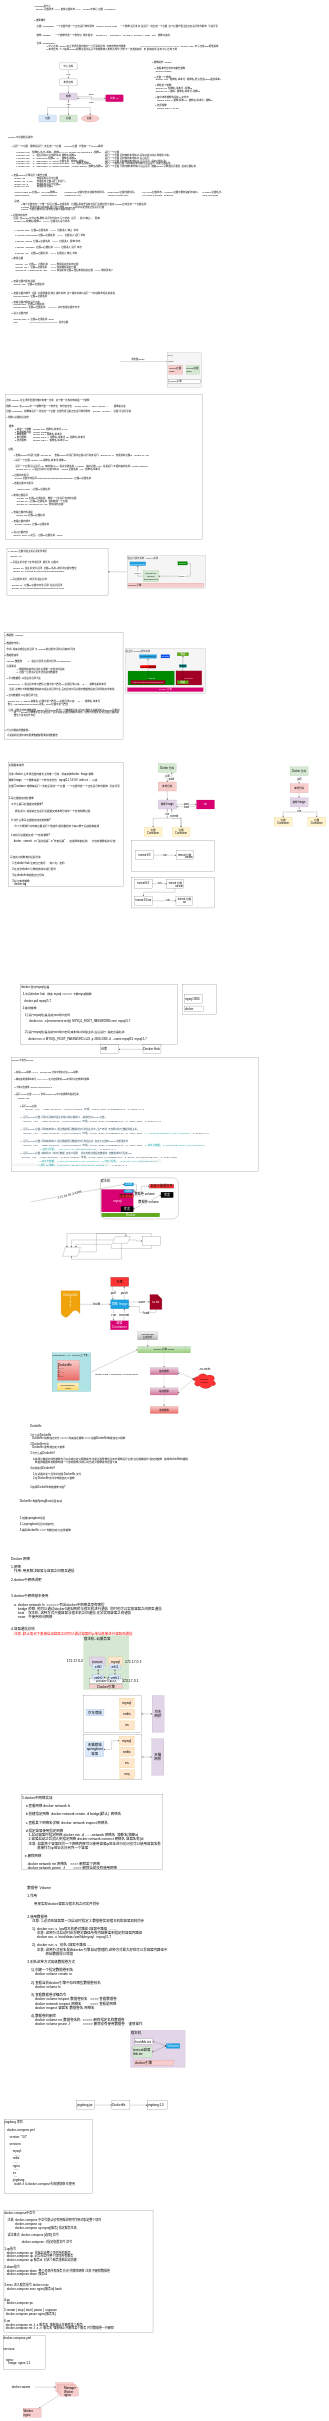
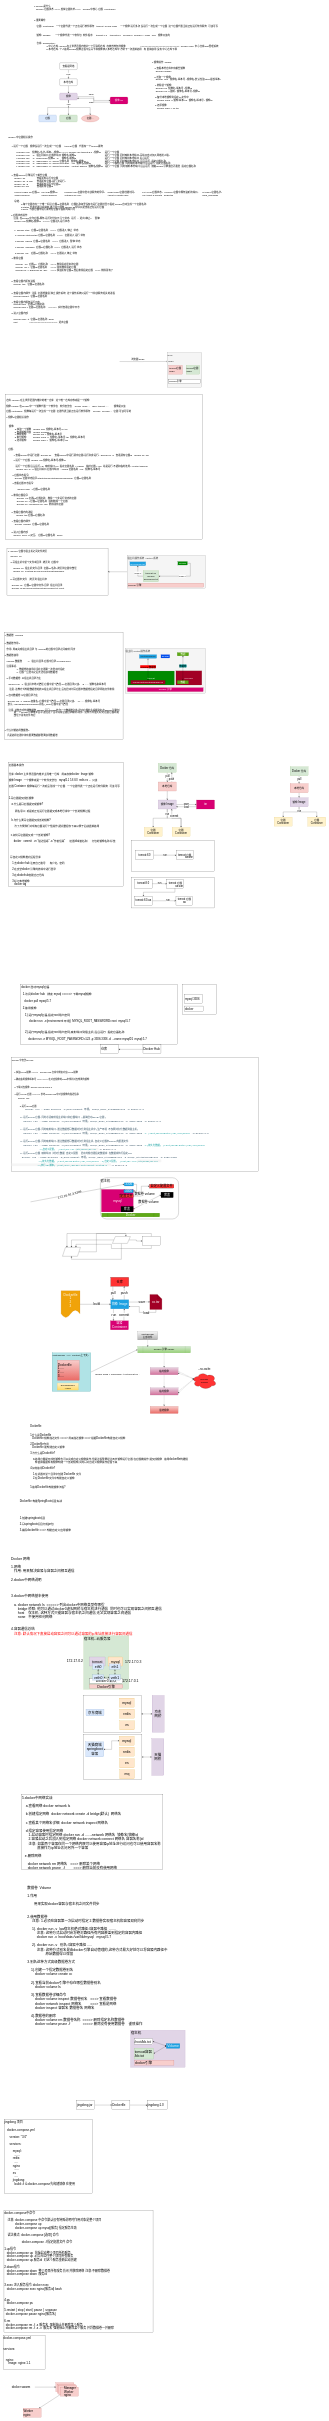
(68, 66) -> (68, 66)
(115, 98) -> (119, 100)
(143, 2052) -> (144, 2054)
